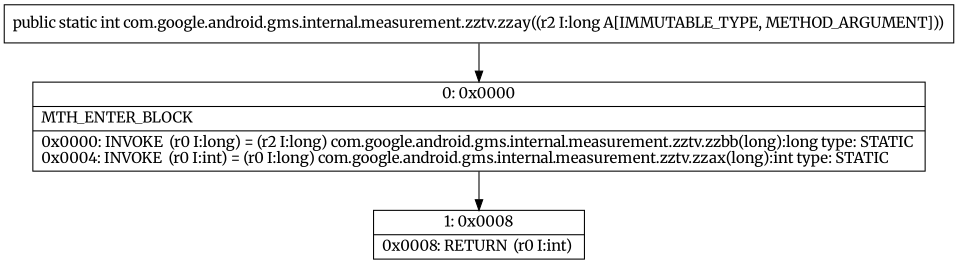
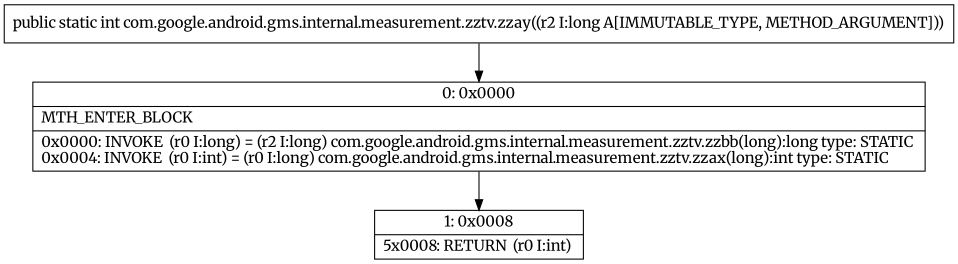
(479, 246) -> (479, 246)
